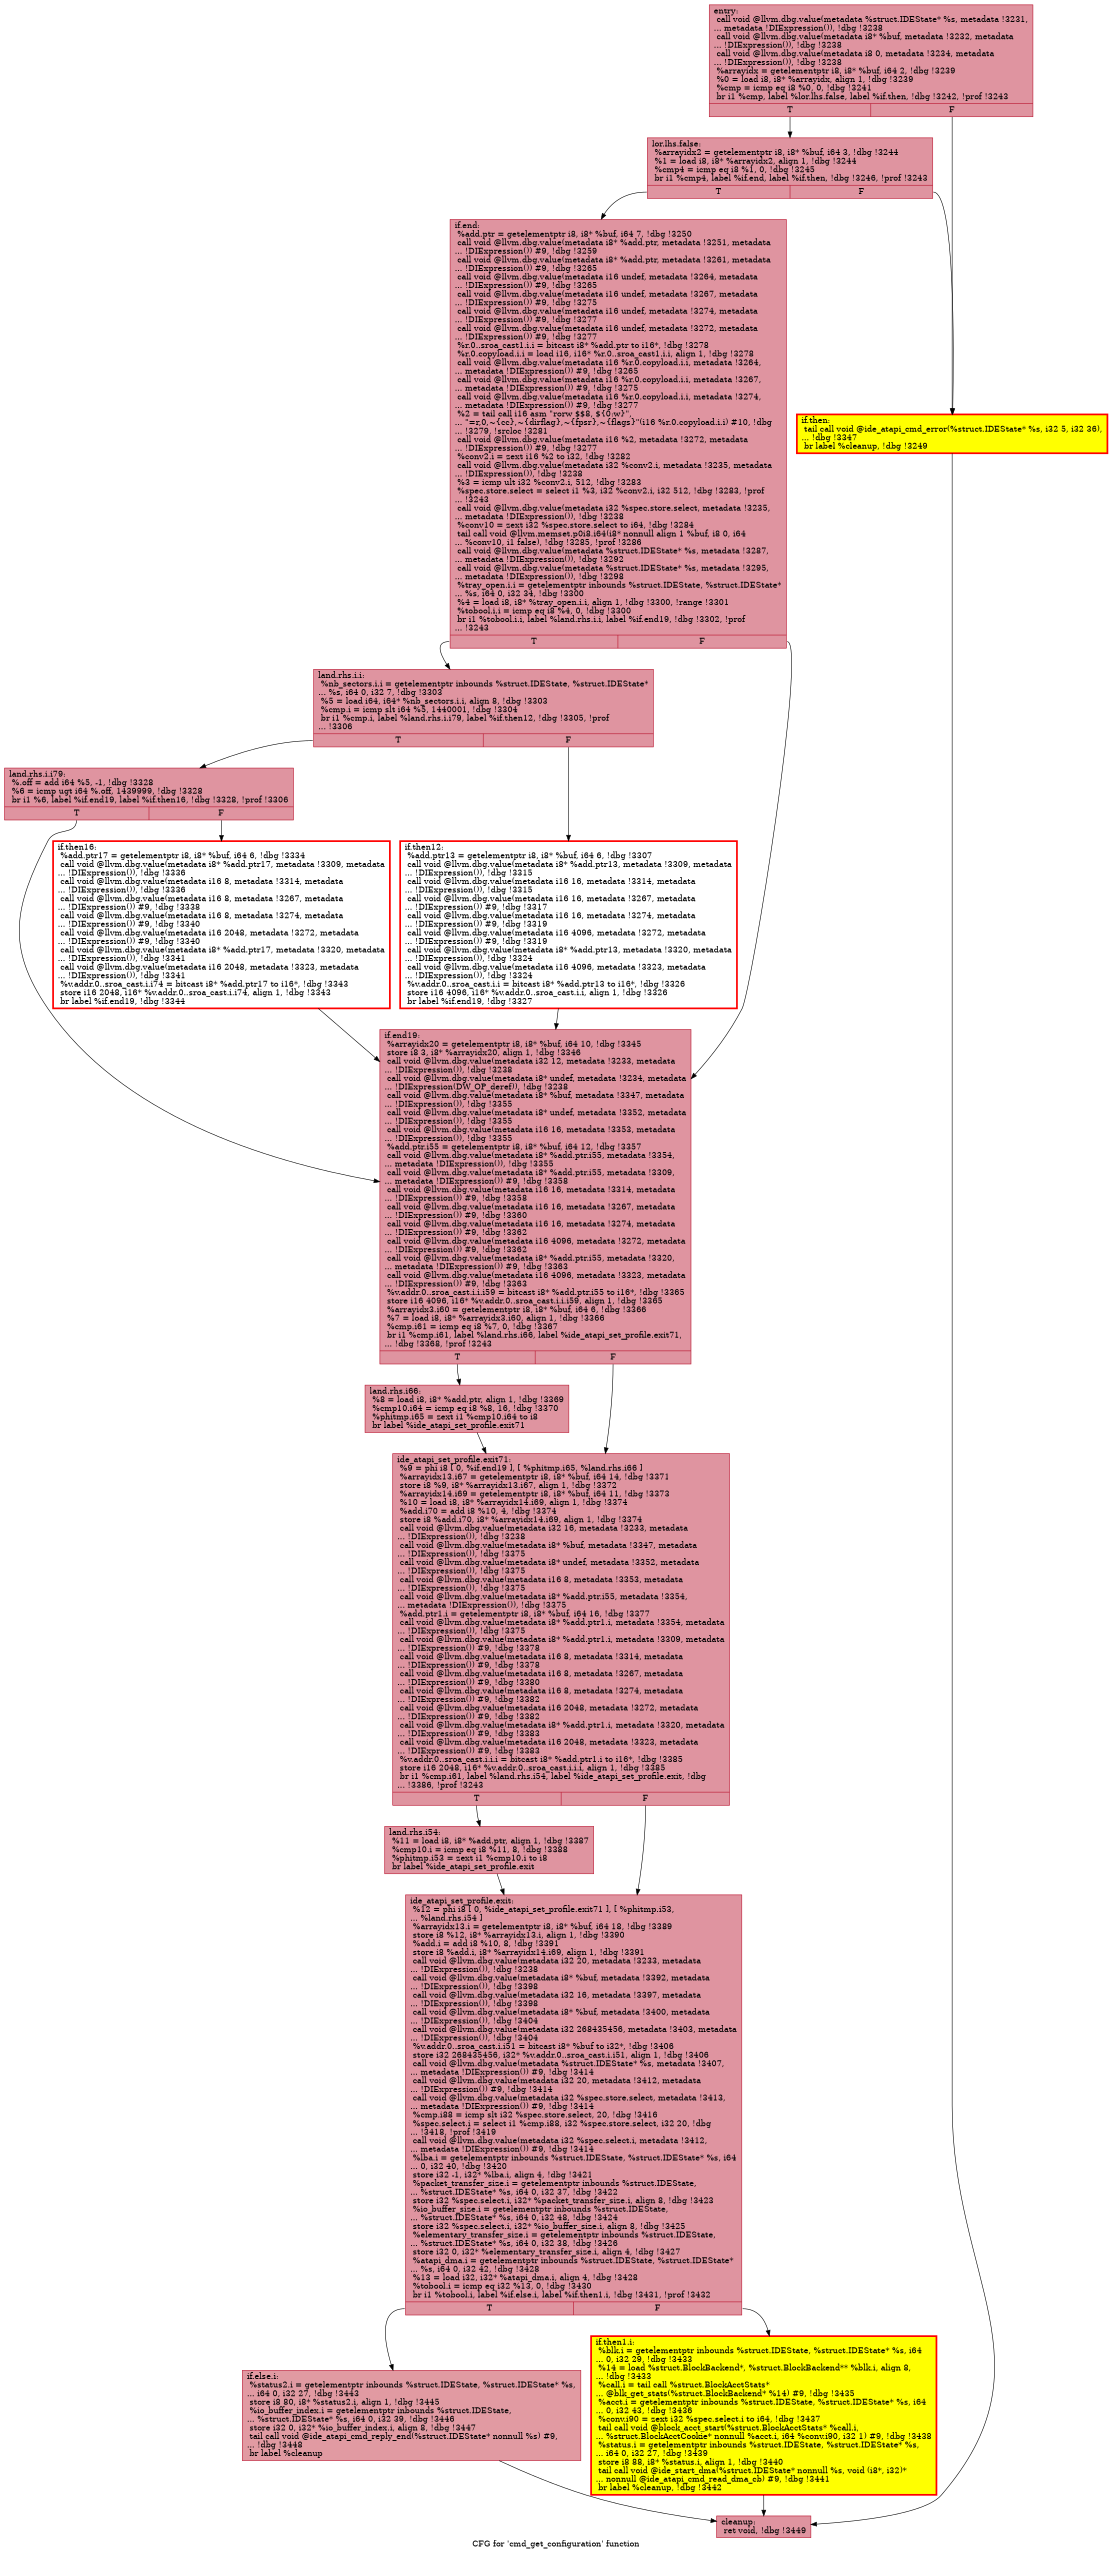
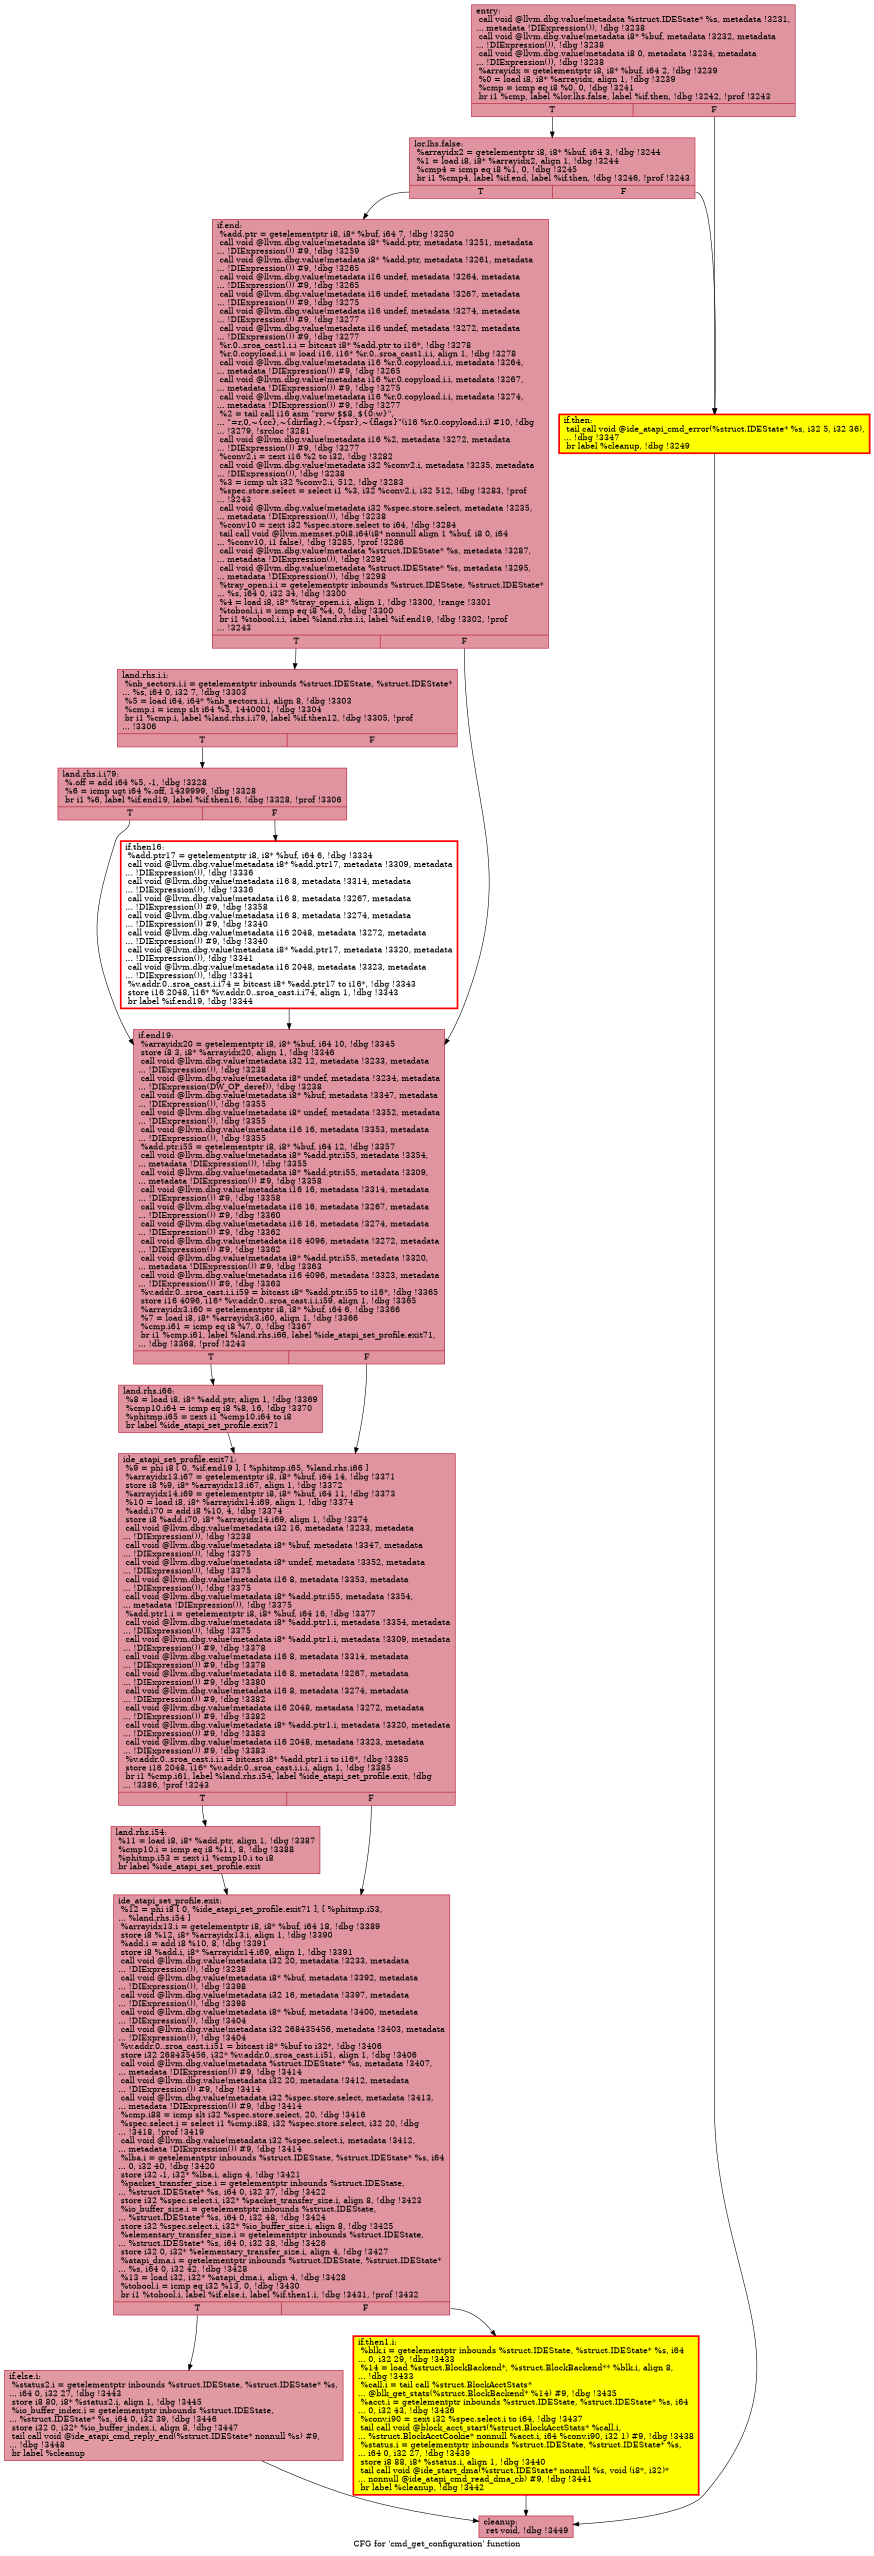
(129, 907) -> (197, 907)
(569, 925) -> none
